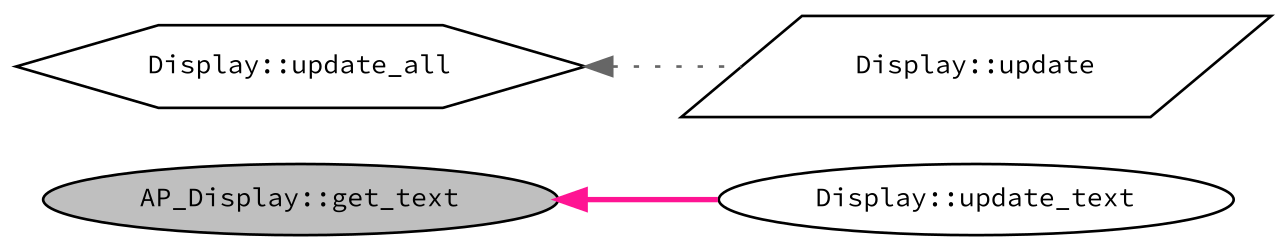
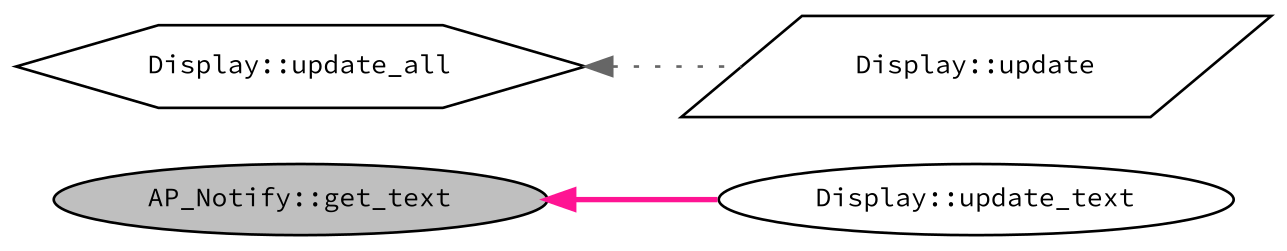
(301, 200) -> (301, 200)
